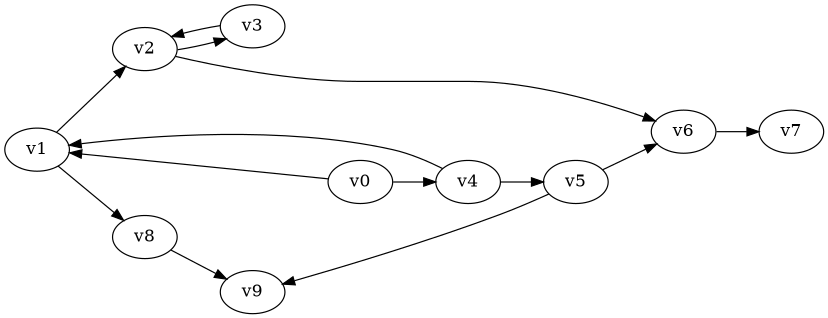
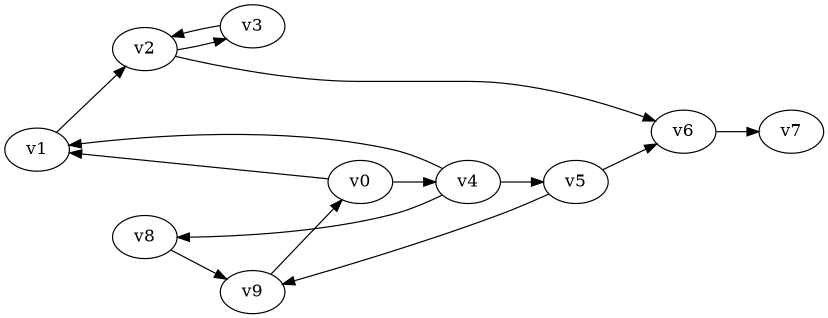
(86, 189) -> (331, 226)
none -> (302, 241)
